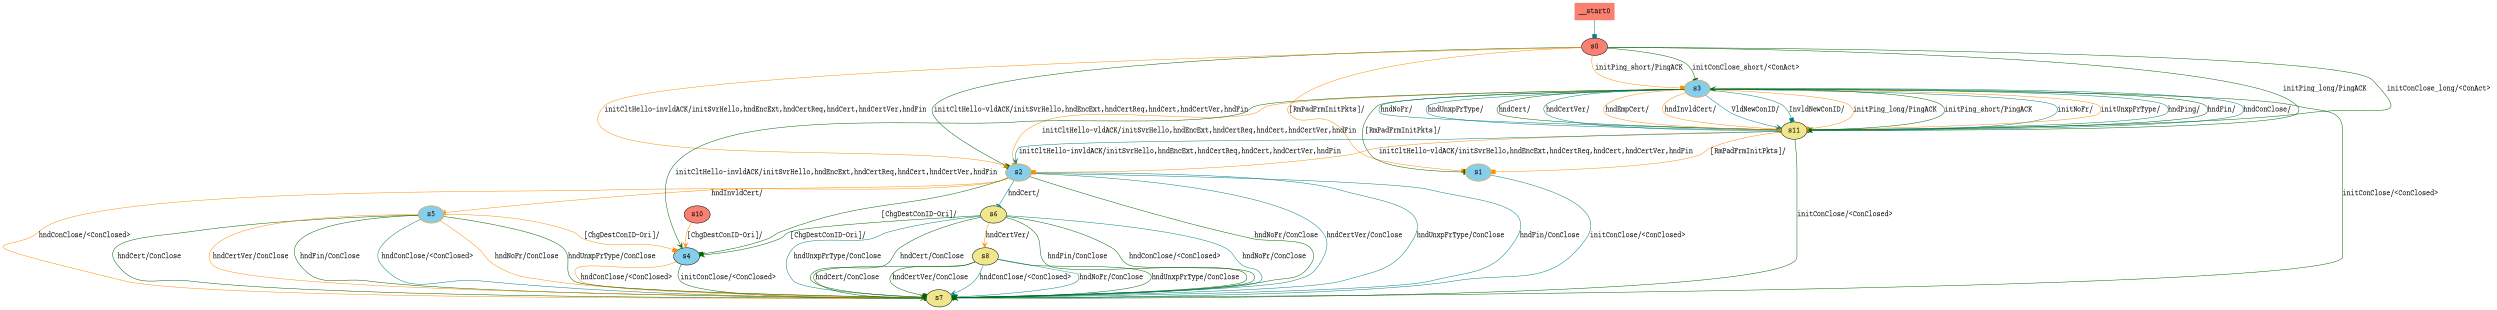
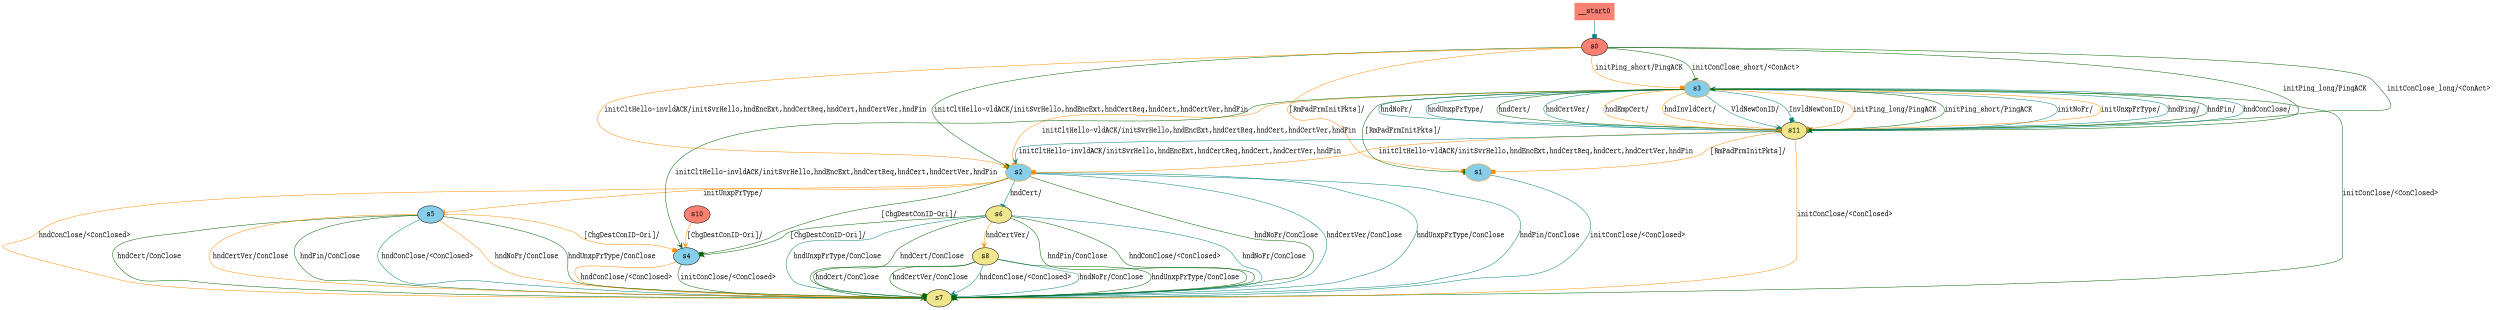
(739, 194) -> (735, 194)
(431, 214) -> (431, 214)
(1534, 290) -> (1534, 290)
